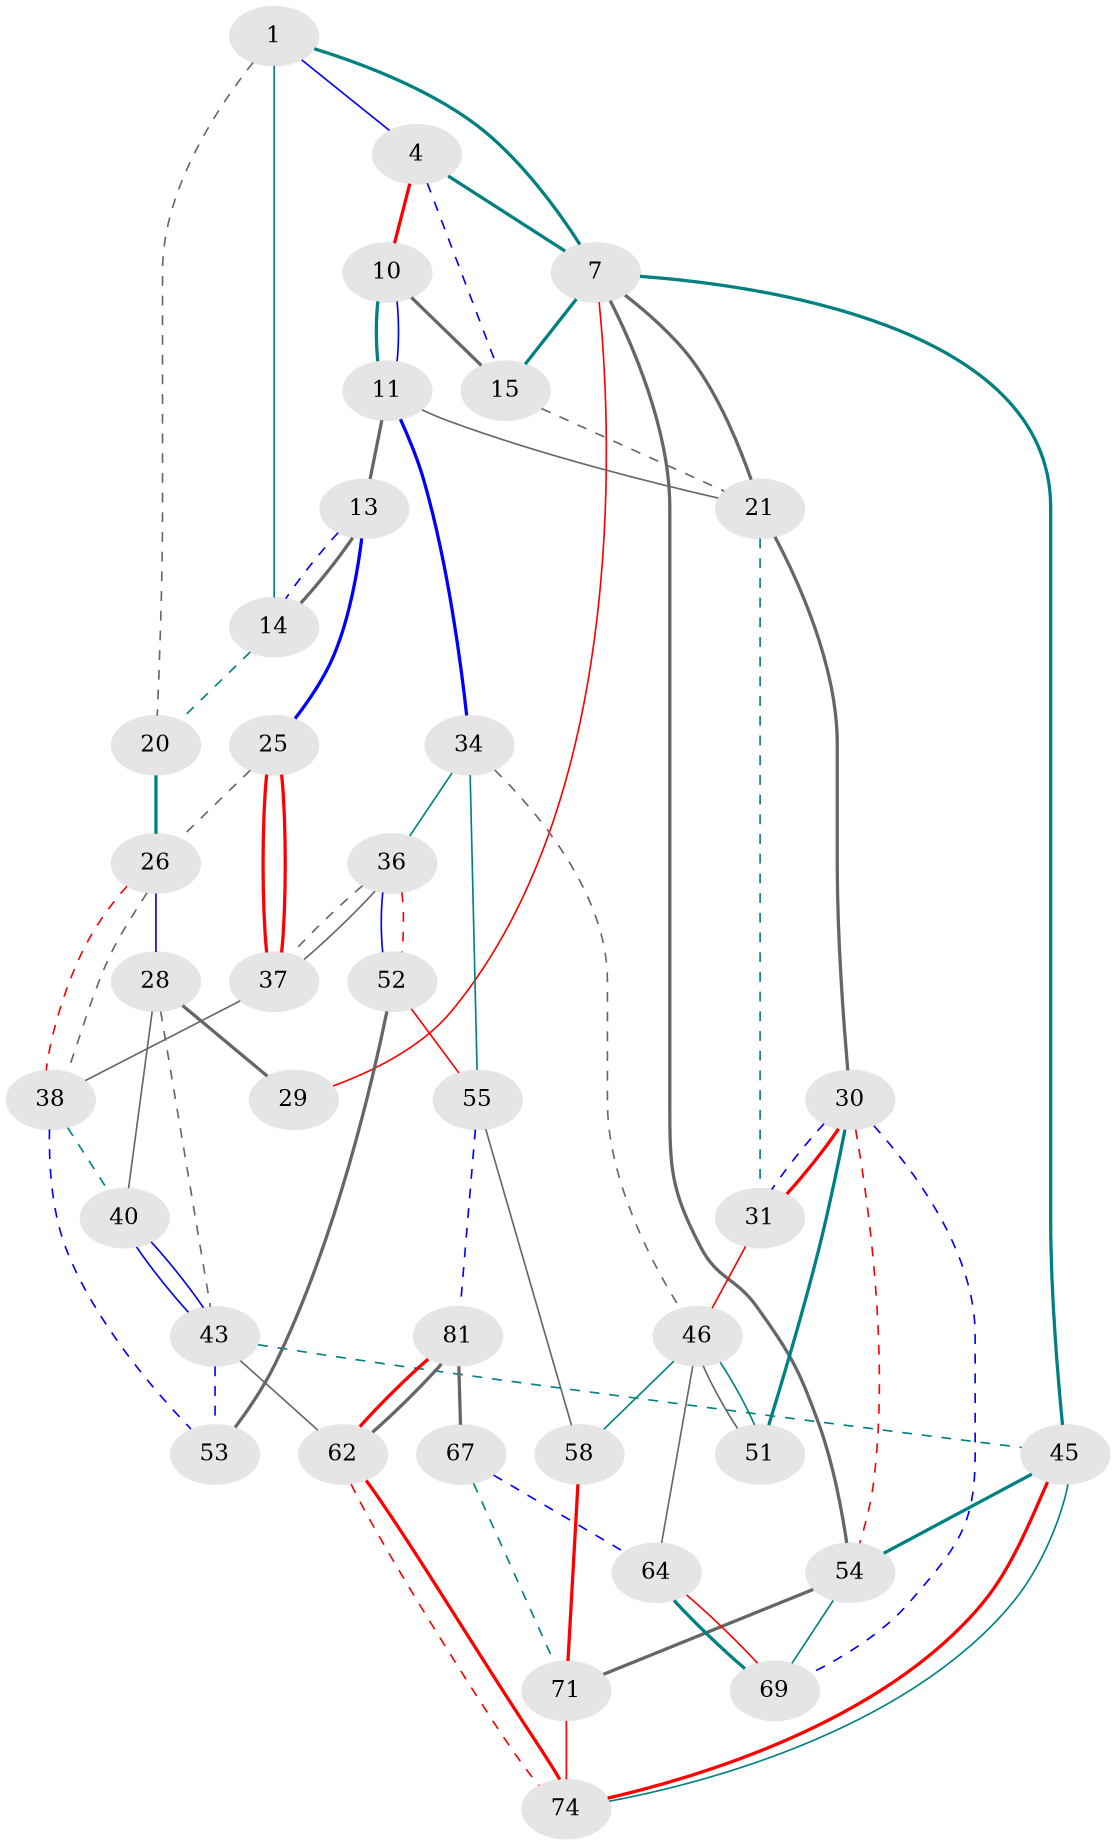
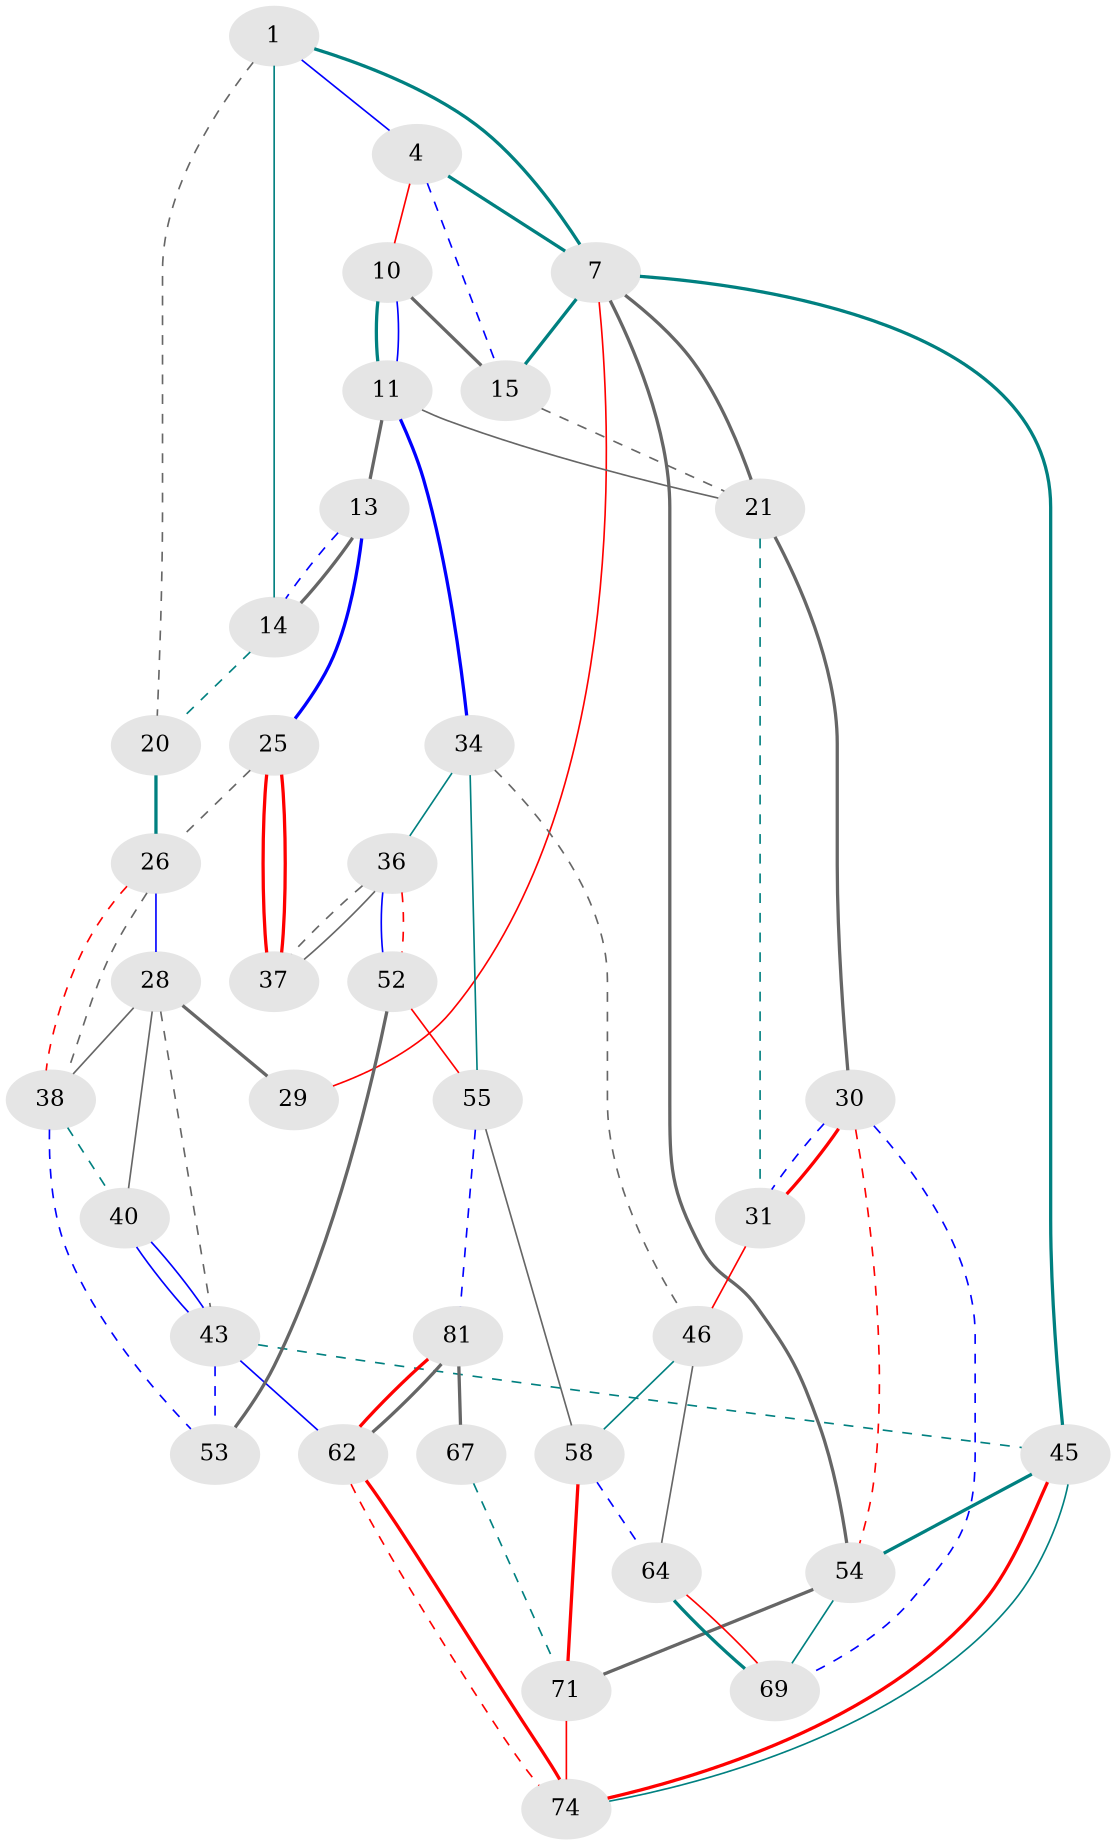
(402, 214) -> (402, 214)
(178, 1033) -> (103, 1041)
(279, 1395) -> (279, 1395)
(760, 1455) -> none
(559, 1514) -> (618, 1514)
